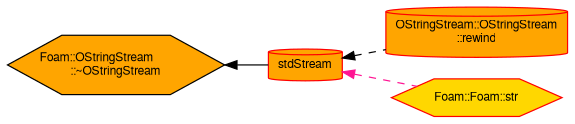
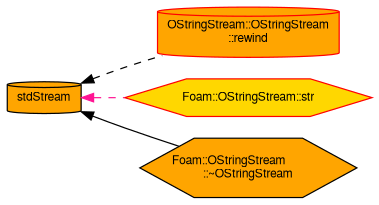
(253, 65) -> (136, 132)
(305, 65) -> (44, 98)
(477, 98) -> (248, 98)
